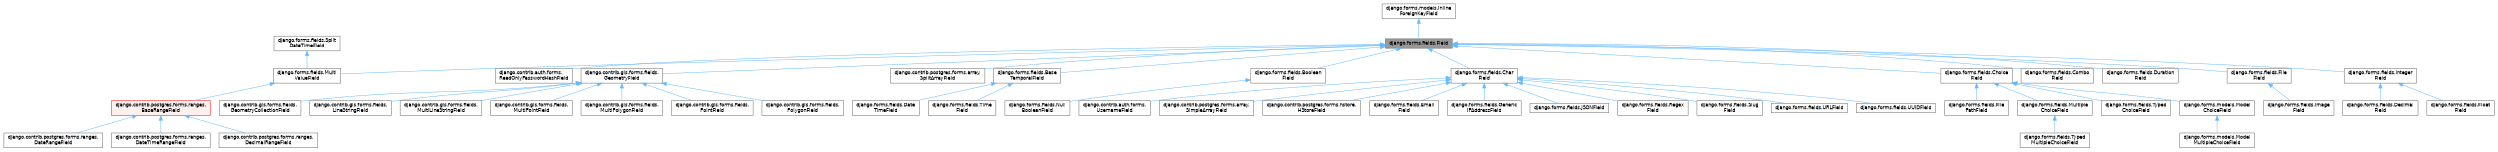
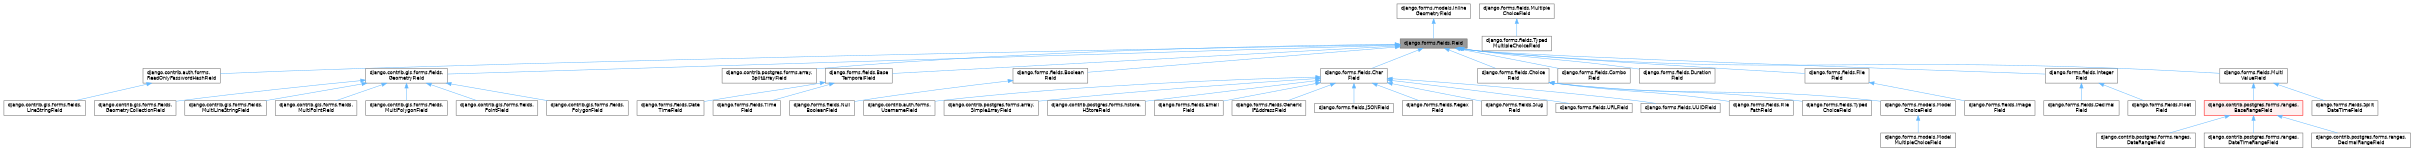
(1419, 11) -> (1434, 11)
(307, 62) -> (2302, 93)
(2018, 93) -> none
(456, 94) -> (111, 92)
